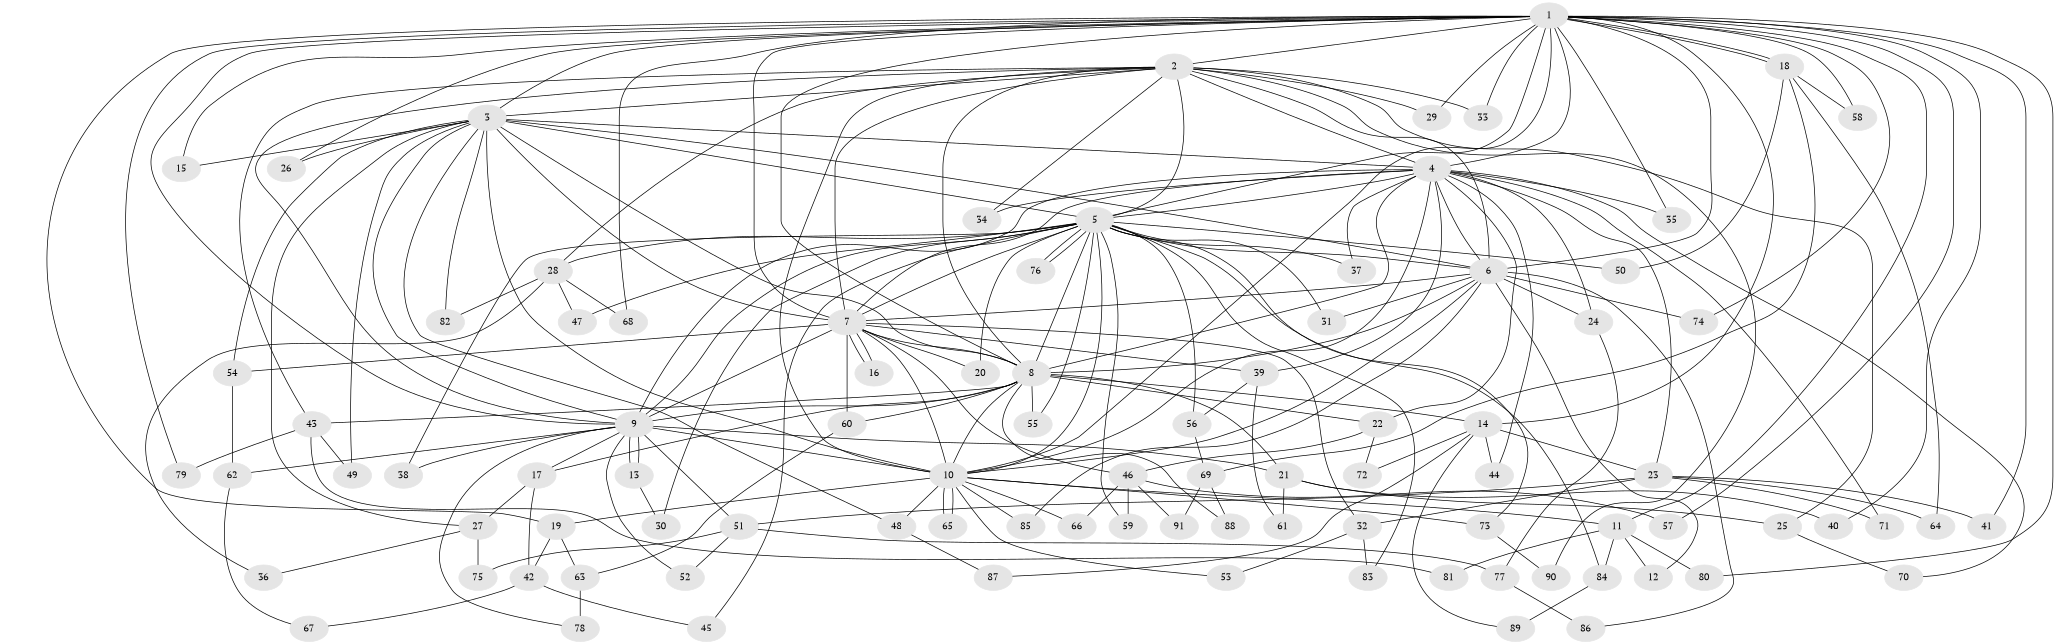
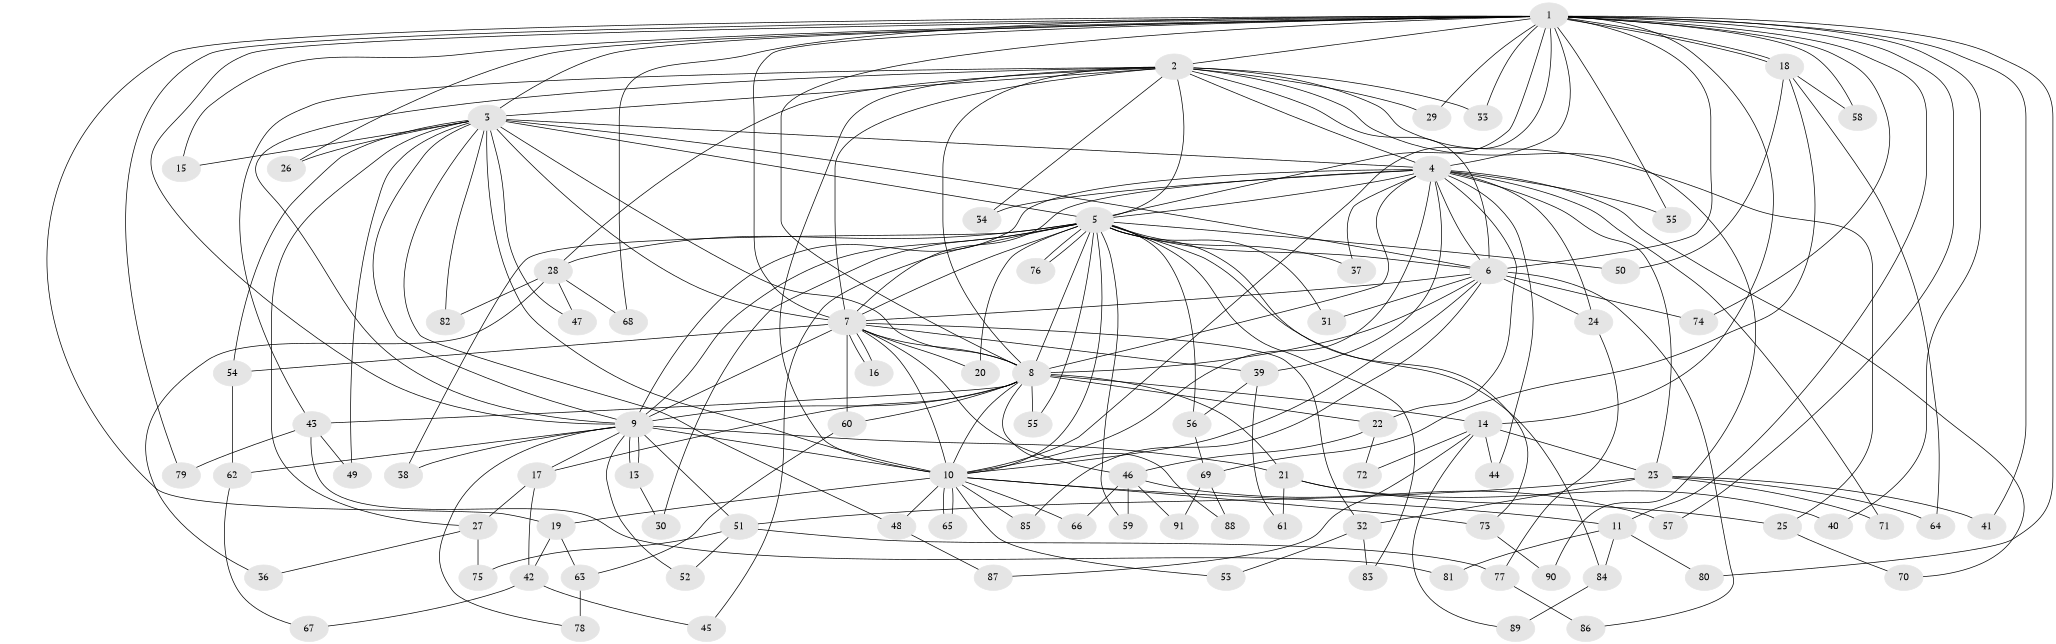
(831, 253) -> (507, 232)
(1653, 578) -> none
